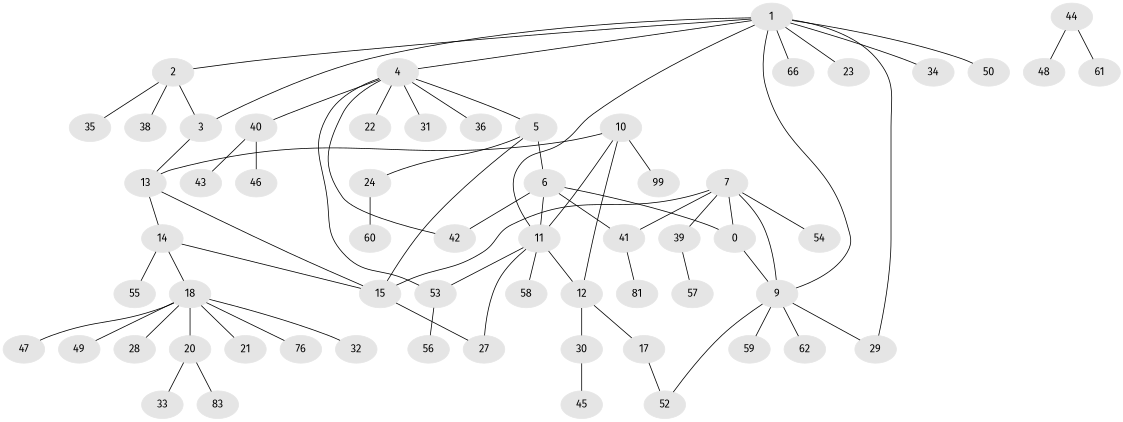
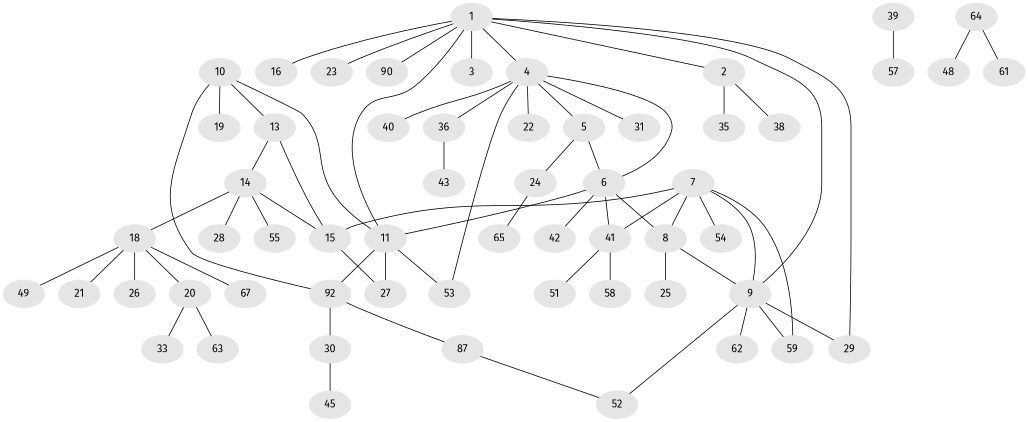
(1072, 17) -> (976, 17)
(793, 72) -> (276, 72)
(933, 72) -> none
(989, 72) -> (387, 72)
(187, 100) -> none
(233, 151) -> (444, 156)
(173, 155) -> none
(333, 180) -> (651, 103)
(256, 183) -> none
(659, 183) -> (219, 128)
(448, 203) -> none
(703, 211) -> (776, 248)
(370, 239) -> (499, 239)
(735, 239) -> (666, 239)
(533, 266) -> (610, 266)
(582, 294) -> (330, 294)
(637, 294) -> (555, 294)
none -> (666, 294)
(162, 322) -> (232, 211)
(24, 349) -> (245, 294)
(301, 349) -> (135, 294)
(356, 349) -> none
(429, 349) -> none
(644, 349) -> (462, 349)
(218, 405) -> (218, 349)
